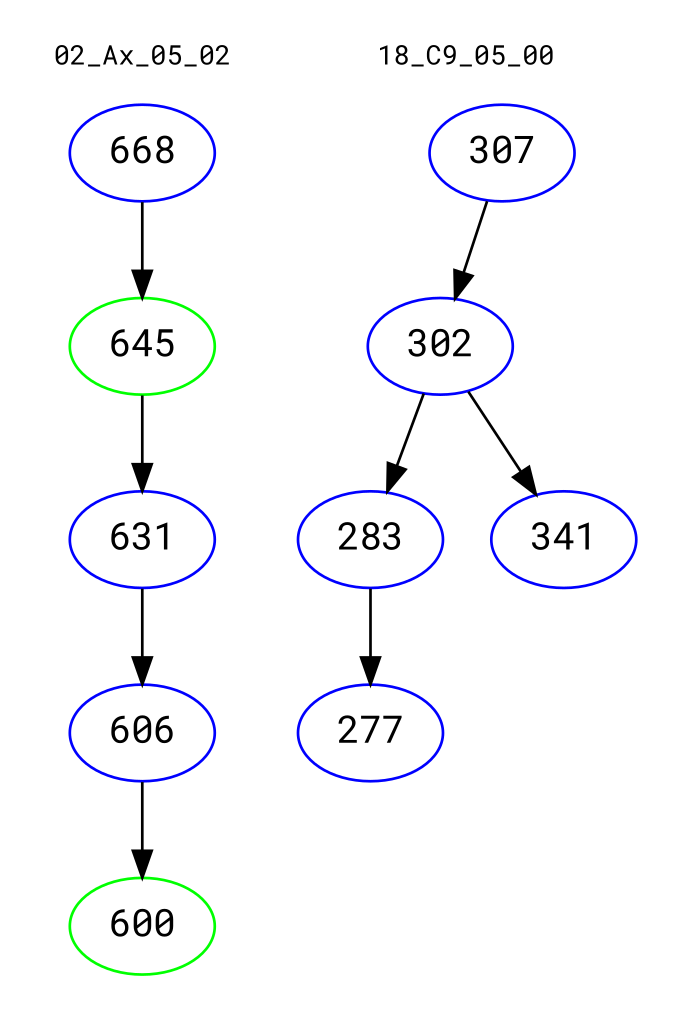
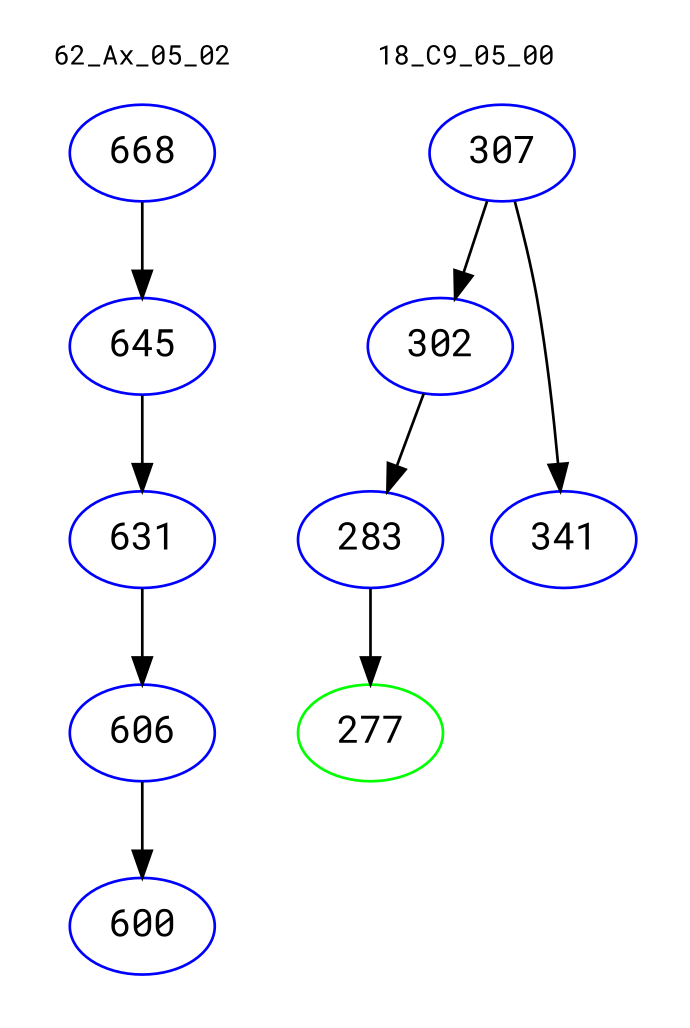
(144, 58) -> (144, 58)
(142, 346) -> (142, 346)
(495, 432) -> (542, 332)
(370, 733) -> (370, 733)
(142, 926) -> (142, 926)
